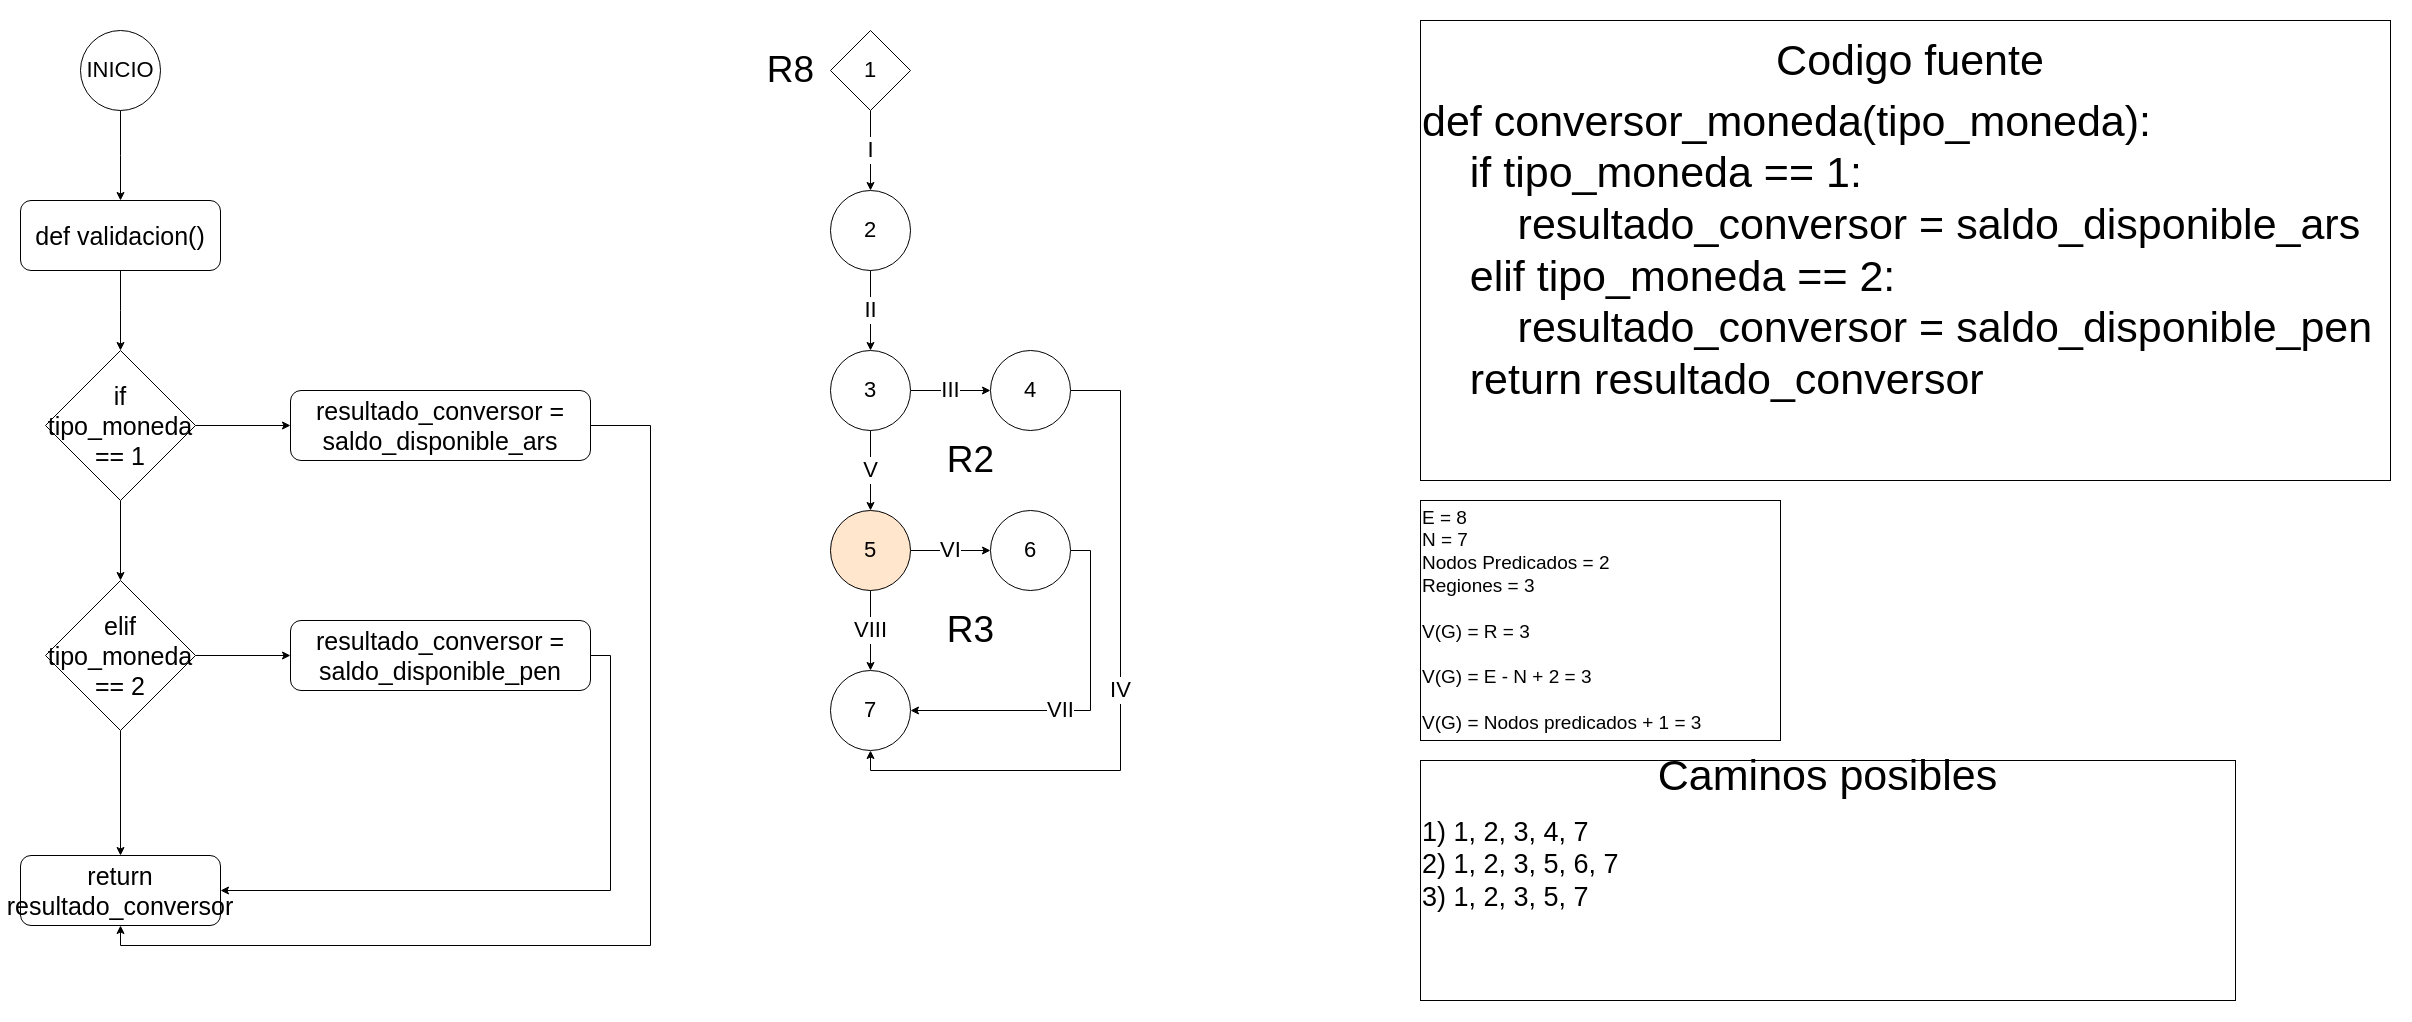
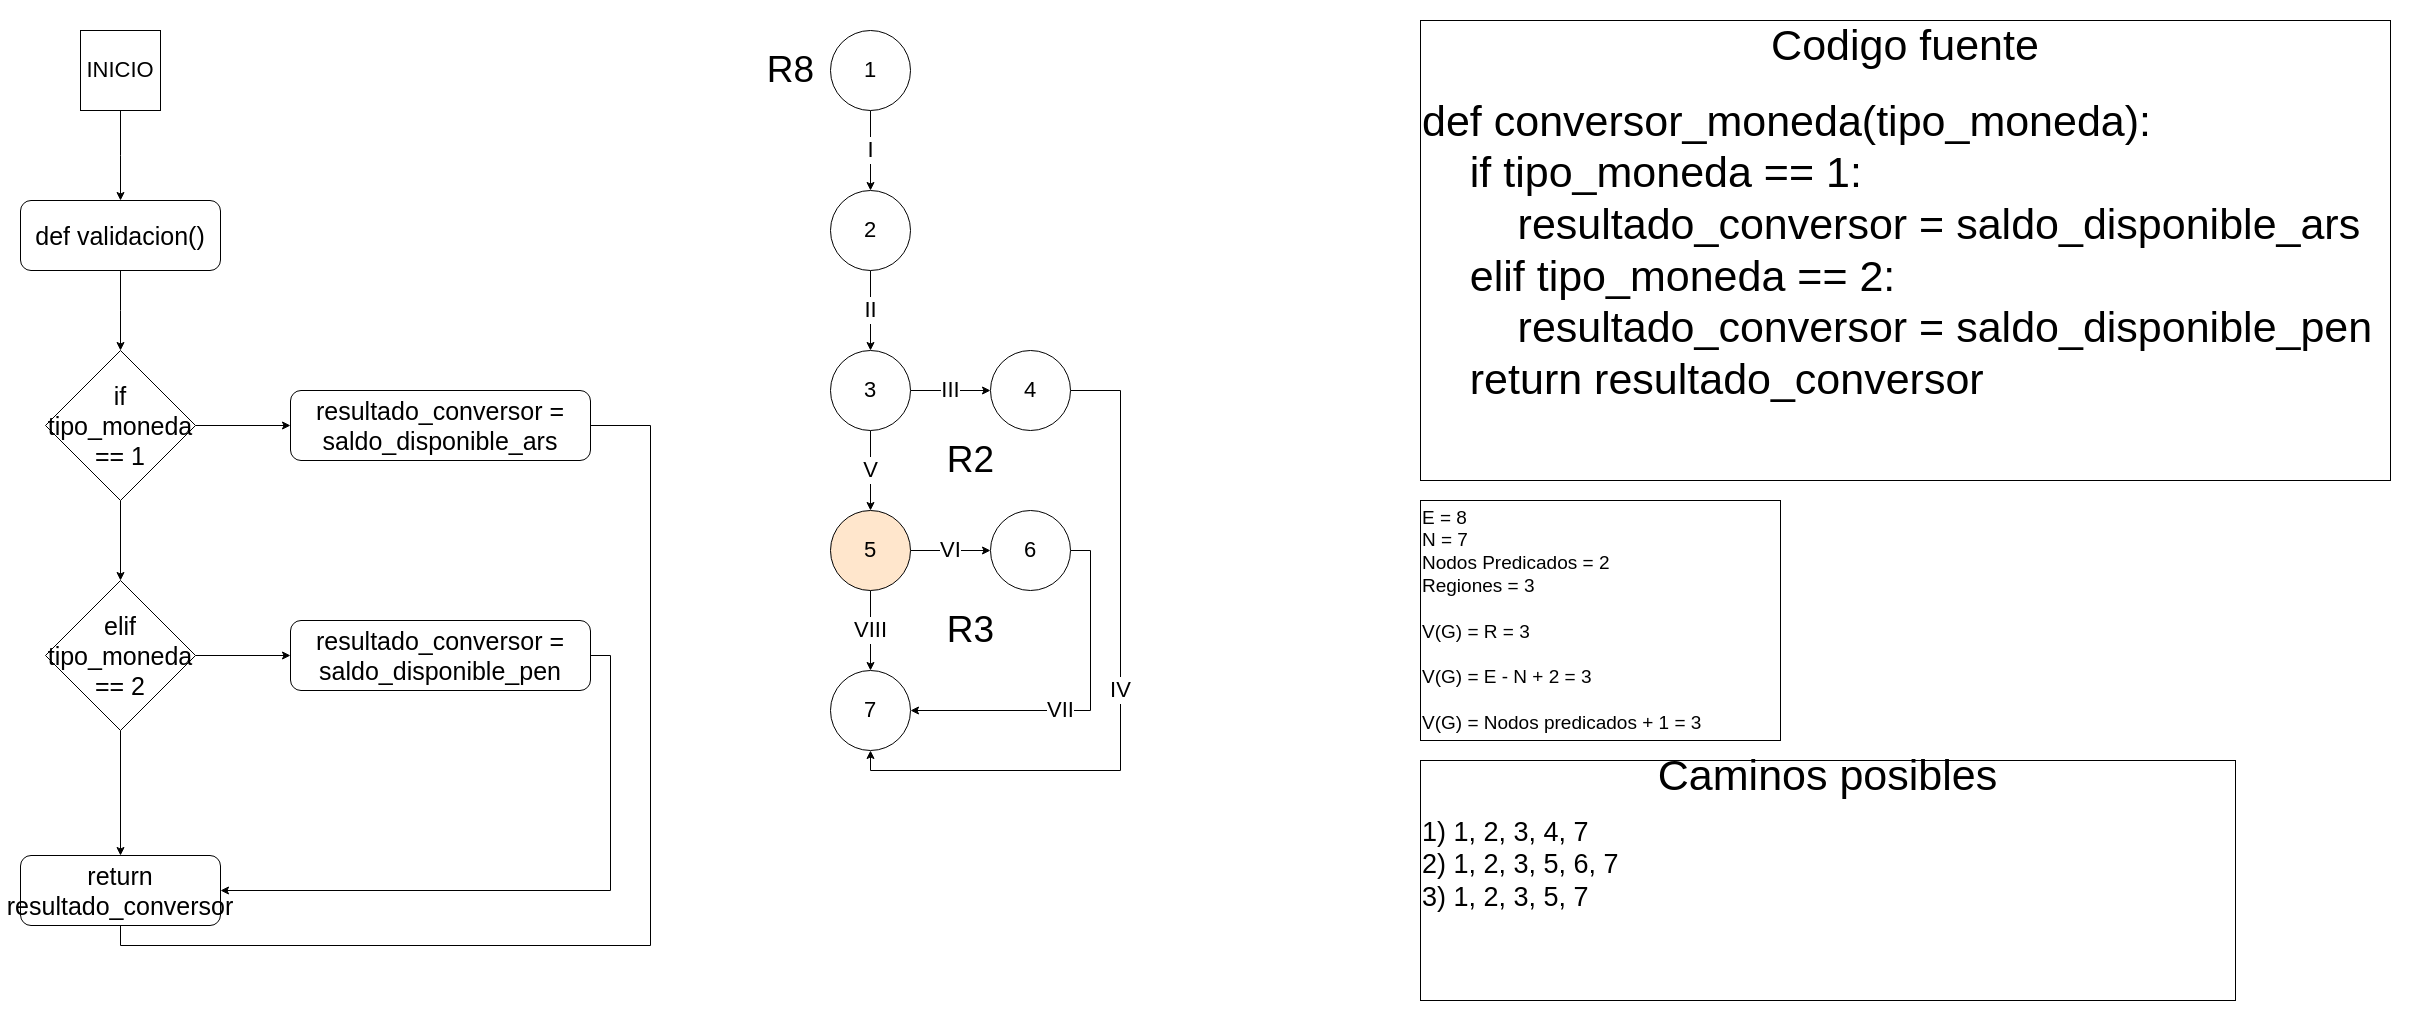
(1911, 61) -> (1906, 46)
(121, 71) -> (121, 71)
(871, 71) -> (871, 71)
(121, 933) -> (121, 931)
